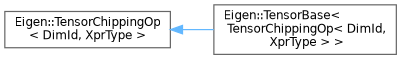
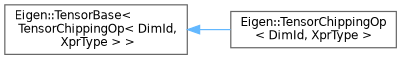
(198, 30) -> (215, 30)
